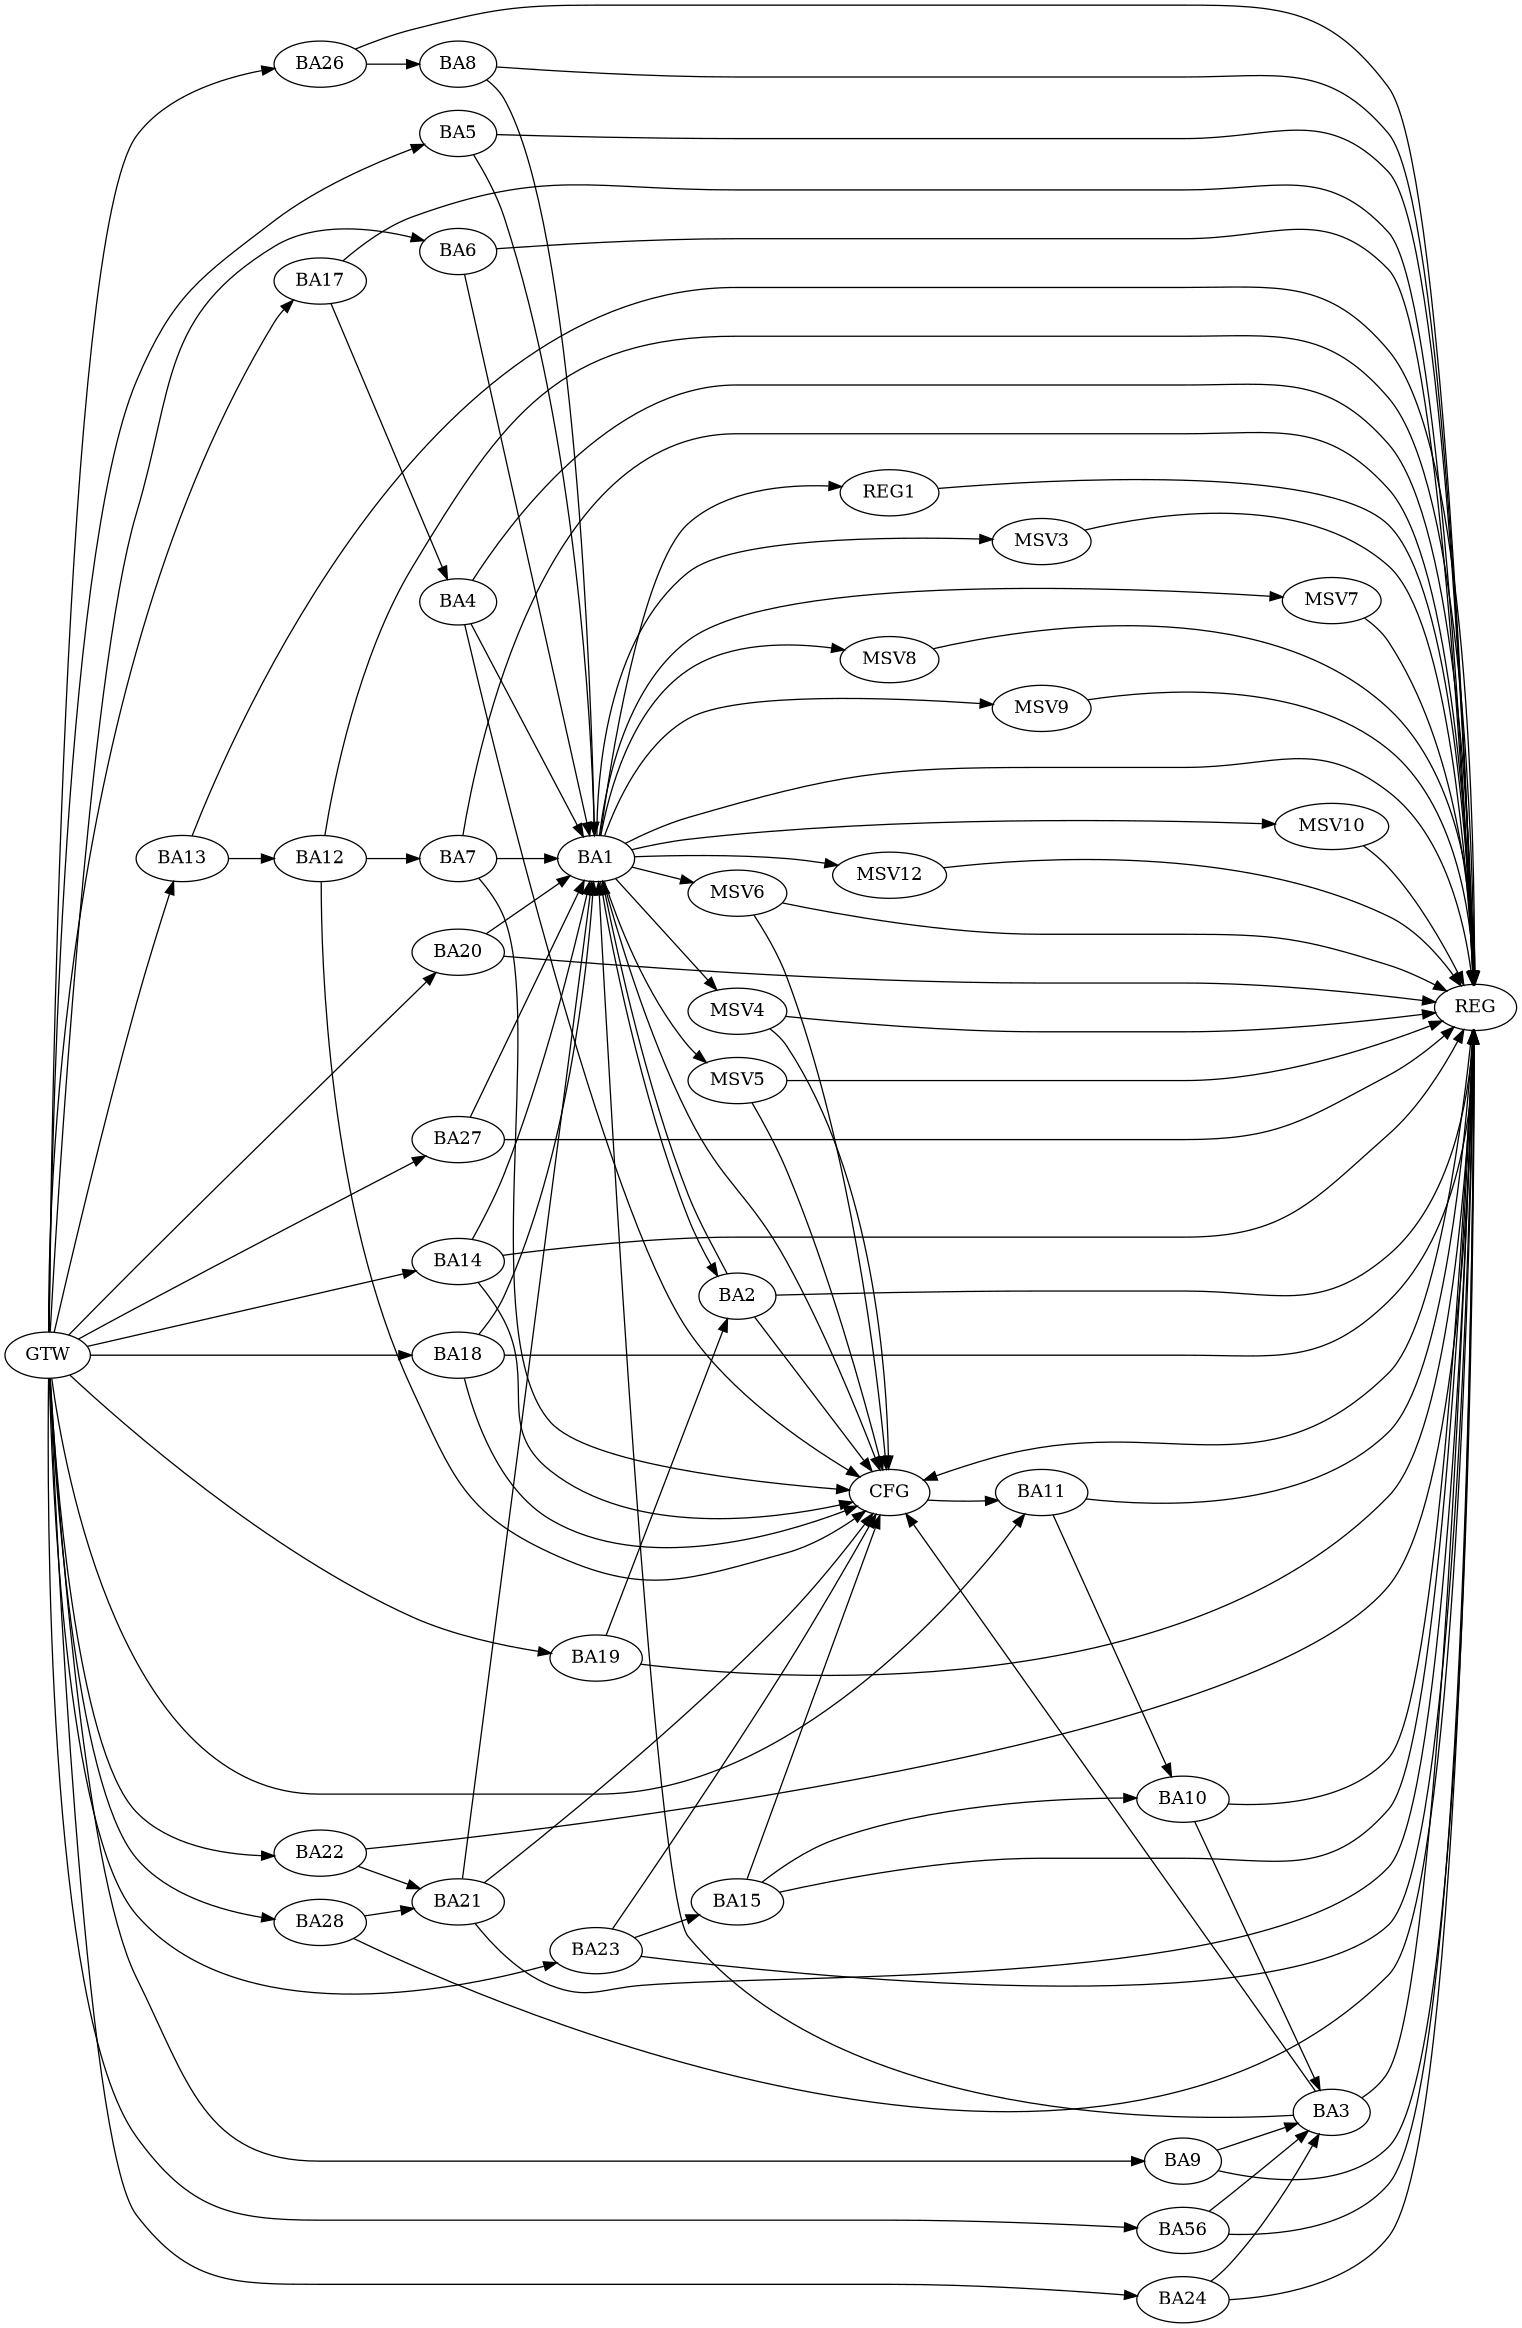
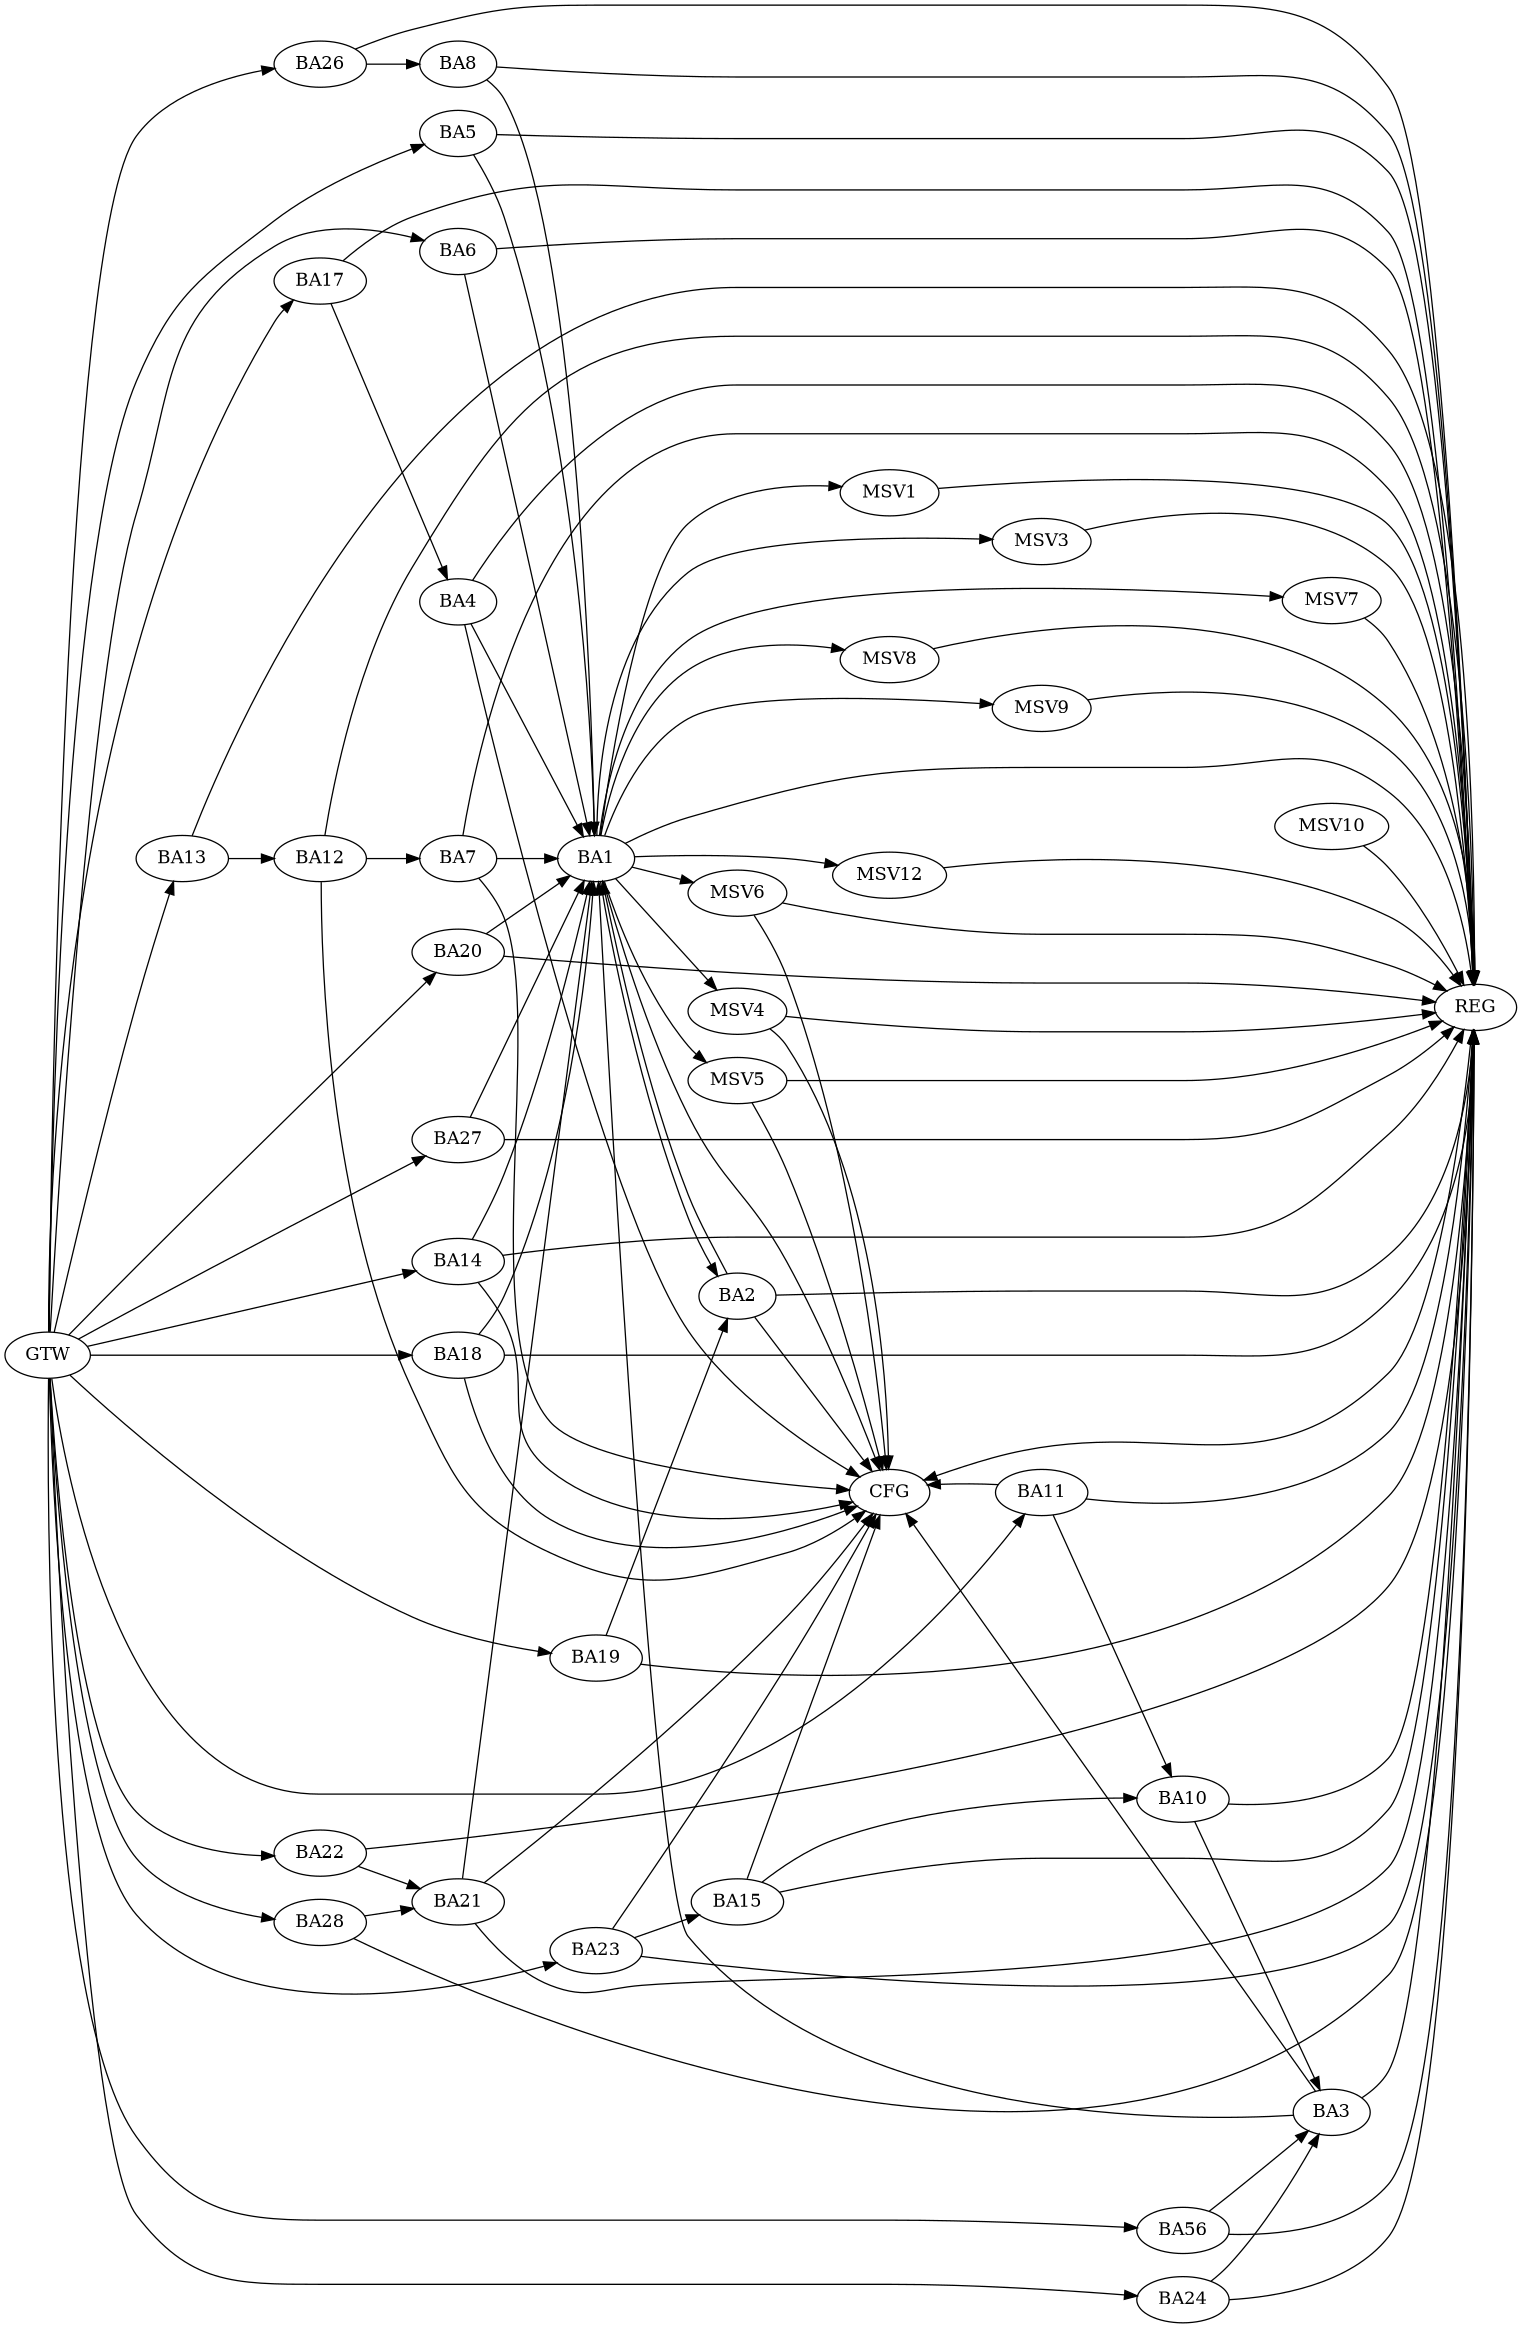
(890, 493) -> (890, 493)
(946, 822) -> none
(956, 1501) -> (969, 1484)
(1183, 2161) -> none
